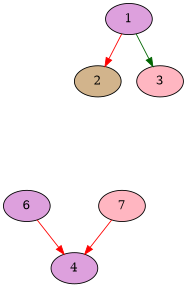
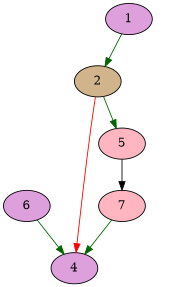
(115, 46) -> (115, 46)
(160, 81) -> none
none -> (122, 144)
none -> (85, 170)
(48, 234) -> (48, 234)
(101, 234) -> (101, 234)
